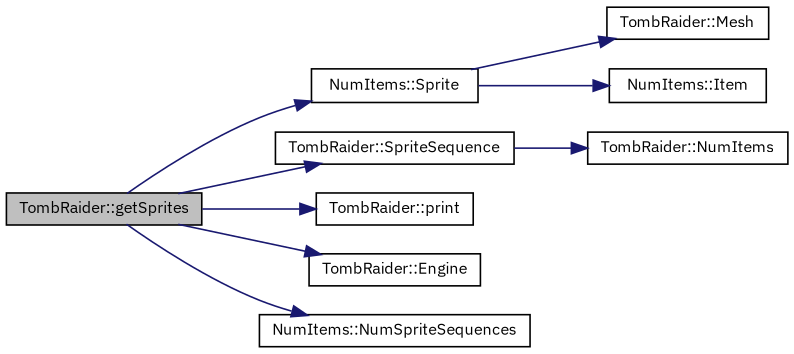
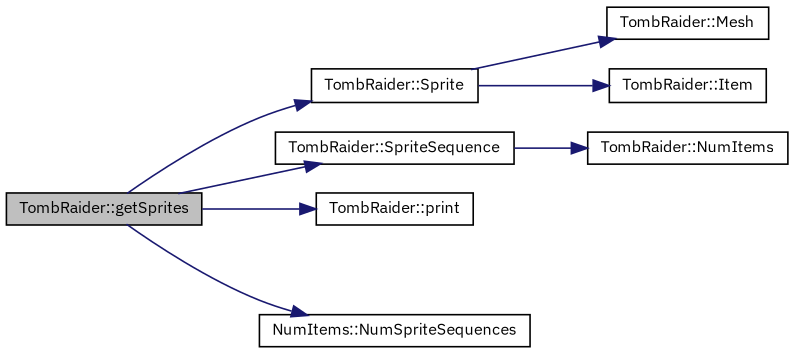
(395, 86) -> (395, 86)
(688, 86) -> (688, 86)
(395, 270) -> none
